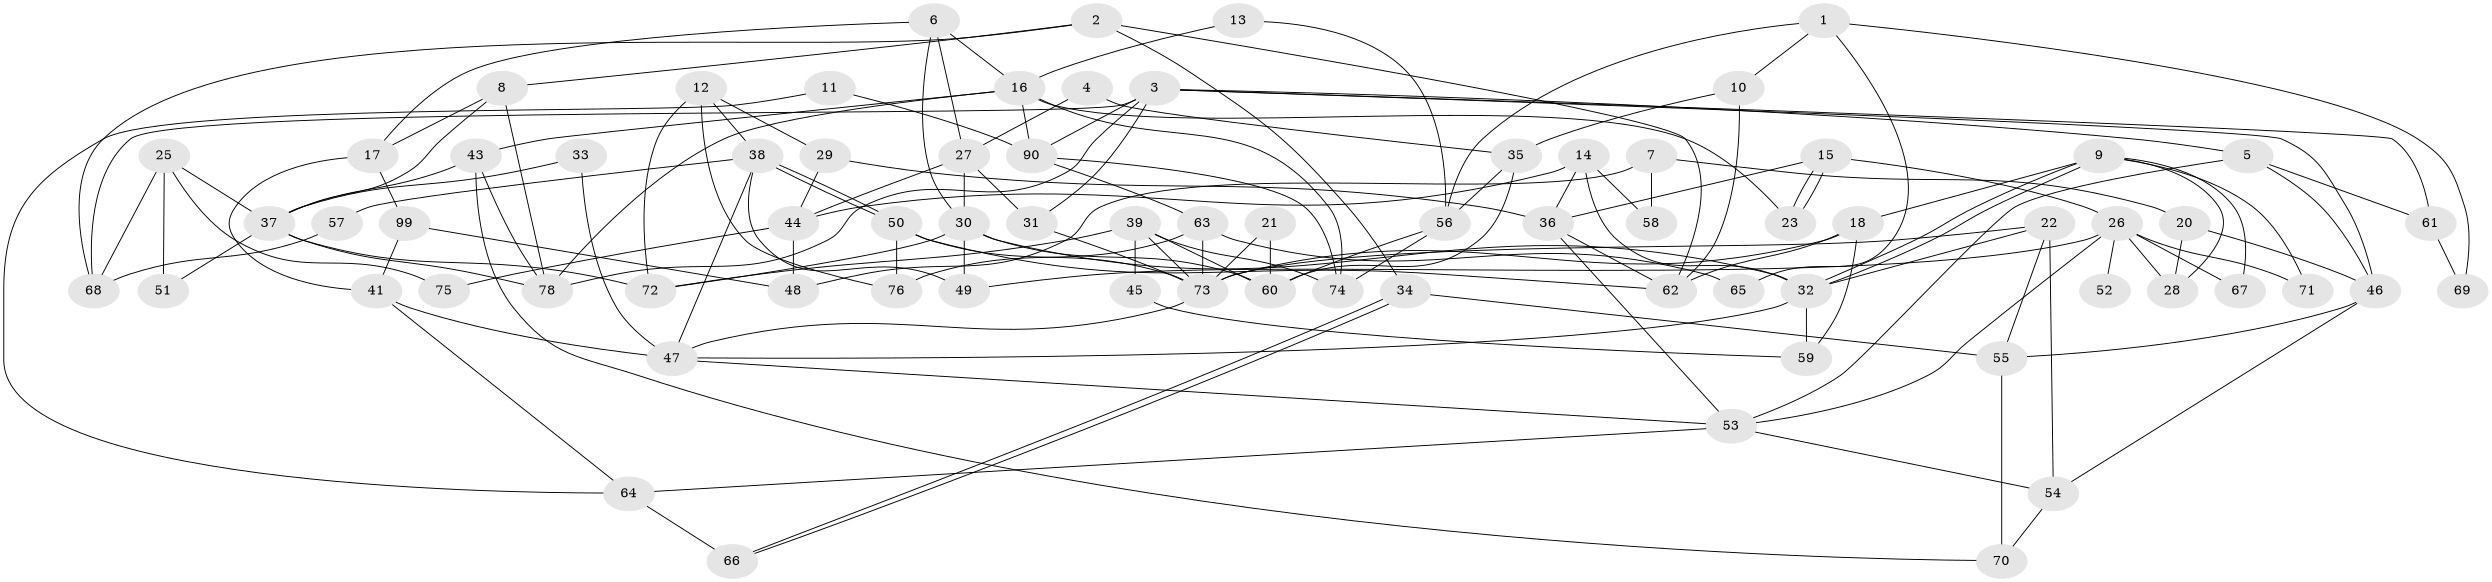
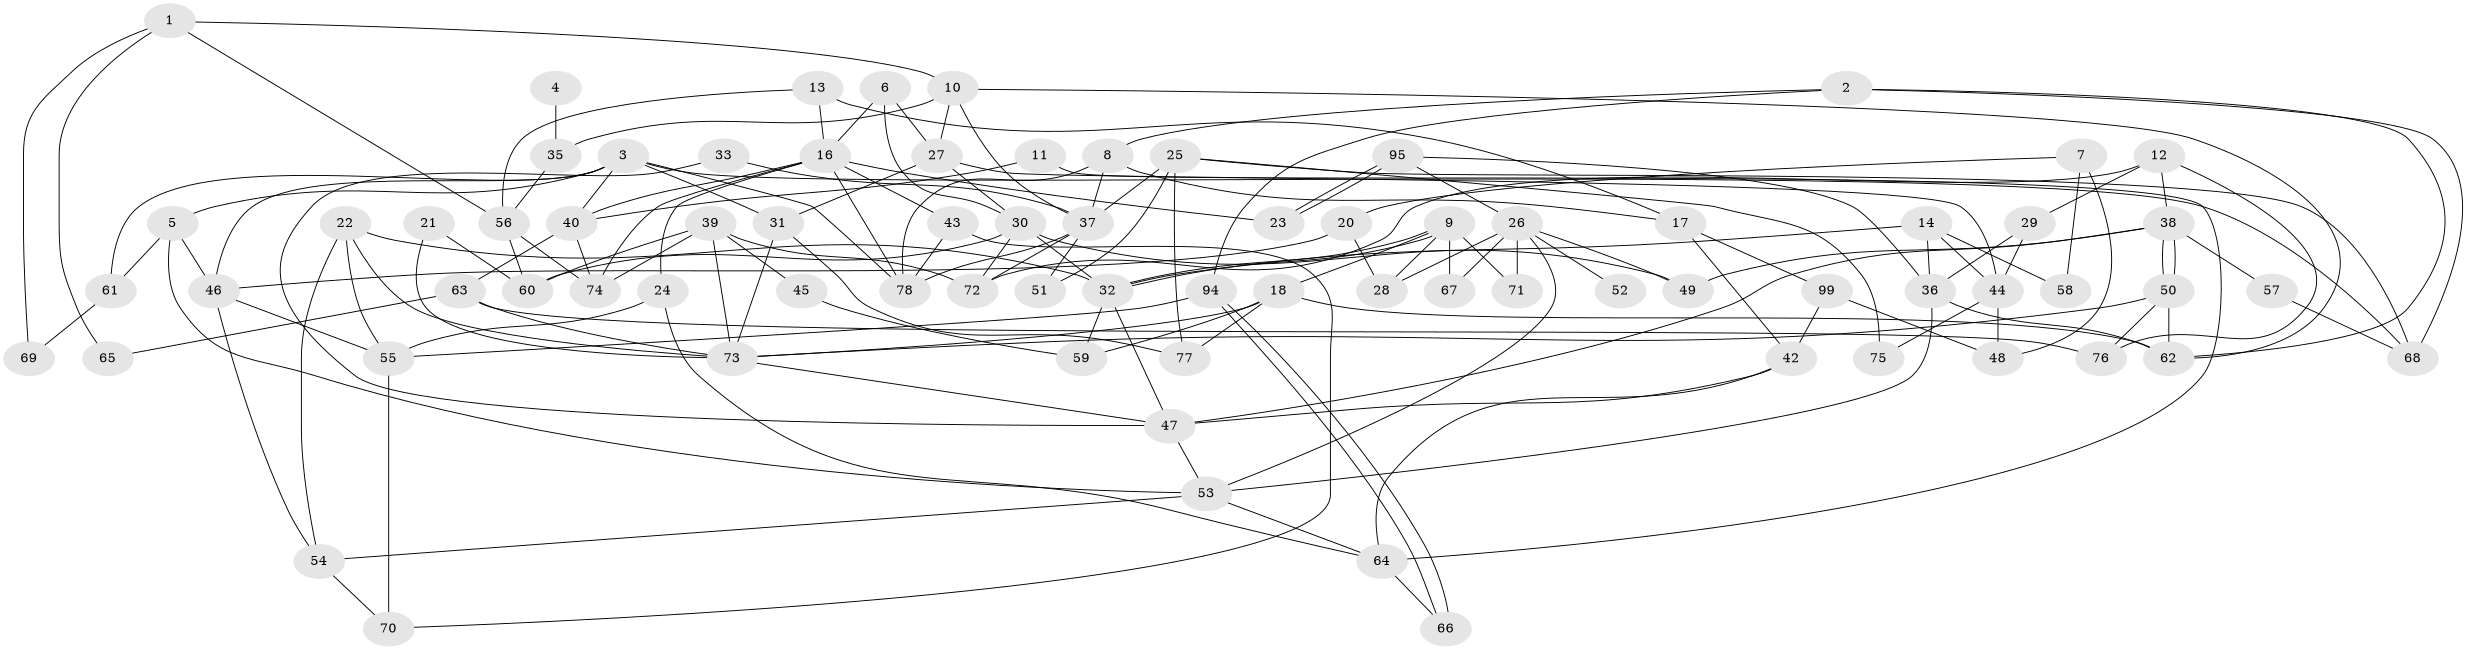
(674, 36) -> (1295, 123)
(1032, 119) -> (946, 118)
(1032, 156) -> (572, 223)
(1826, 156) -> (1398, 156)
(372, 189) -> (996, 161)
(1475, 243) -> none
(376, 291) -> (1791, 359)
none -> (663, 291)
(1406, 291) -> (1211, 291)
none -> (1185, 359)
